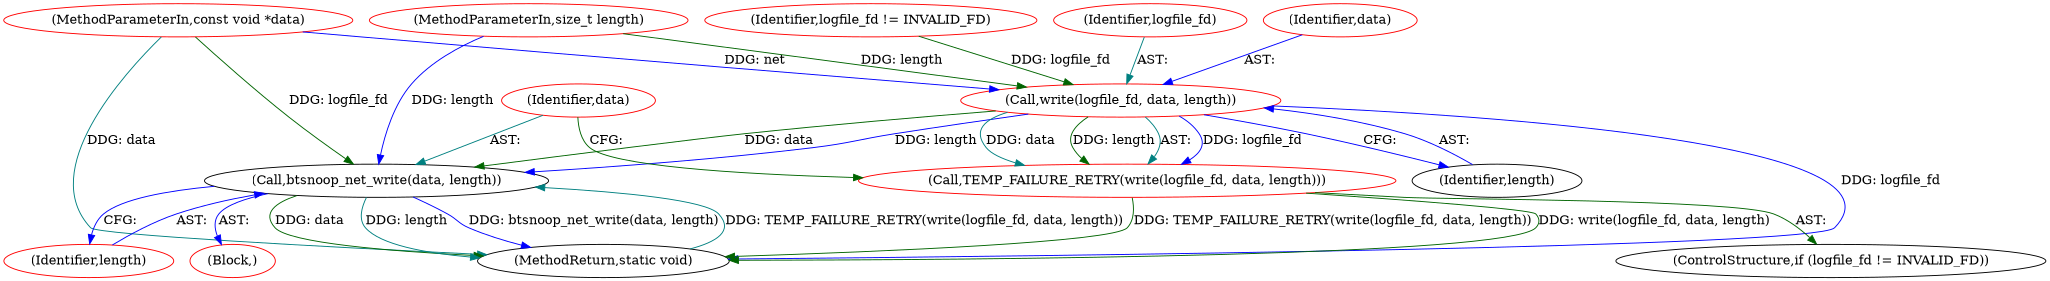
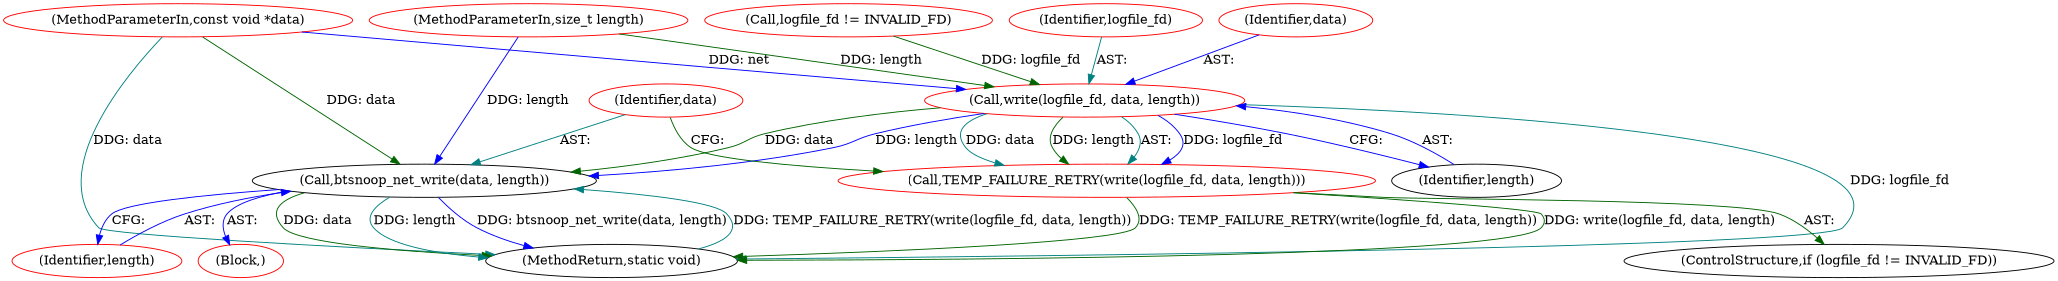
(871, 20) -> (849, 20)
(339, 101) -> (361, 101)
(1595, 244) -> (1624, 243)
